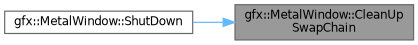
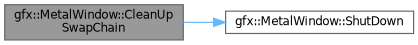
(208, 22) -> (199, 22)
